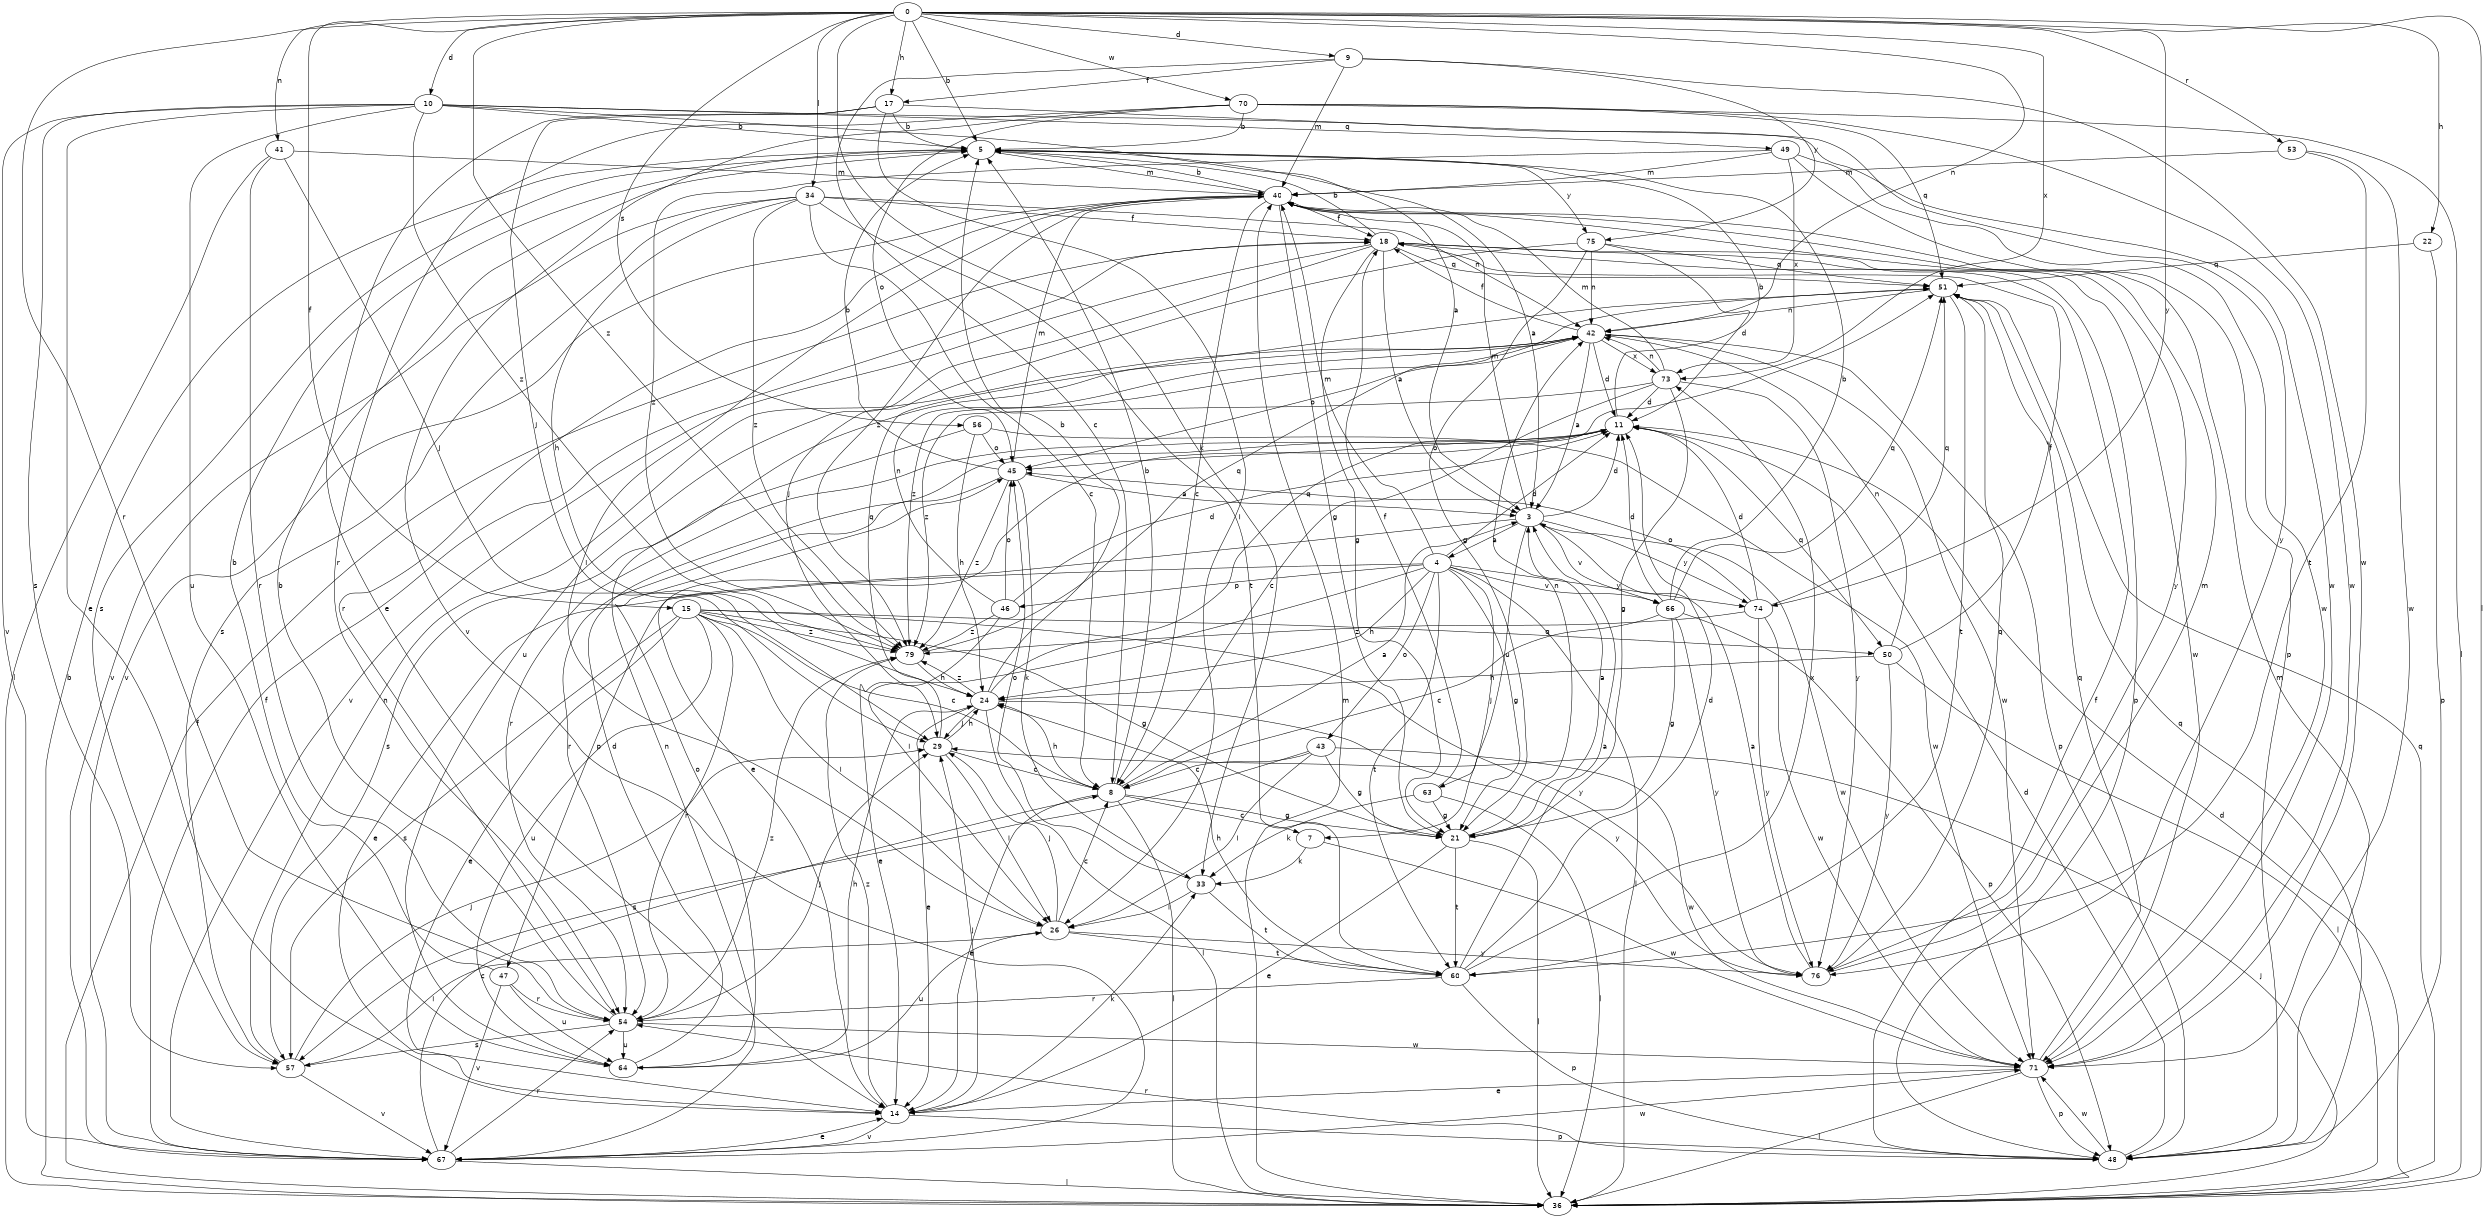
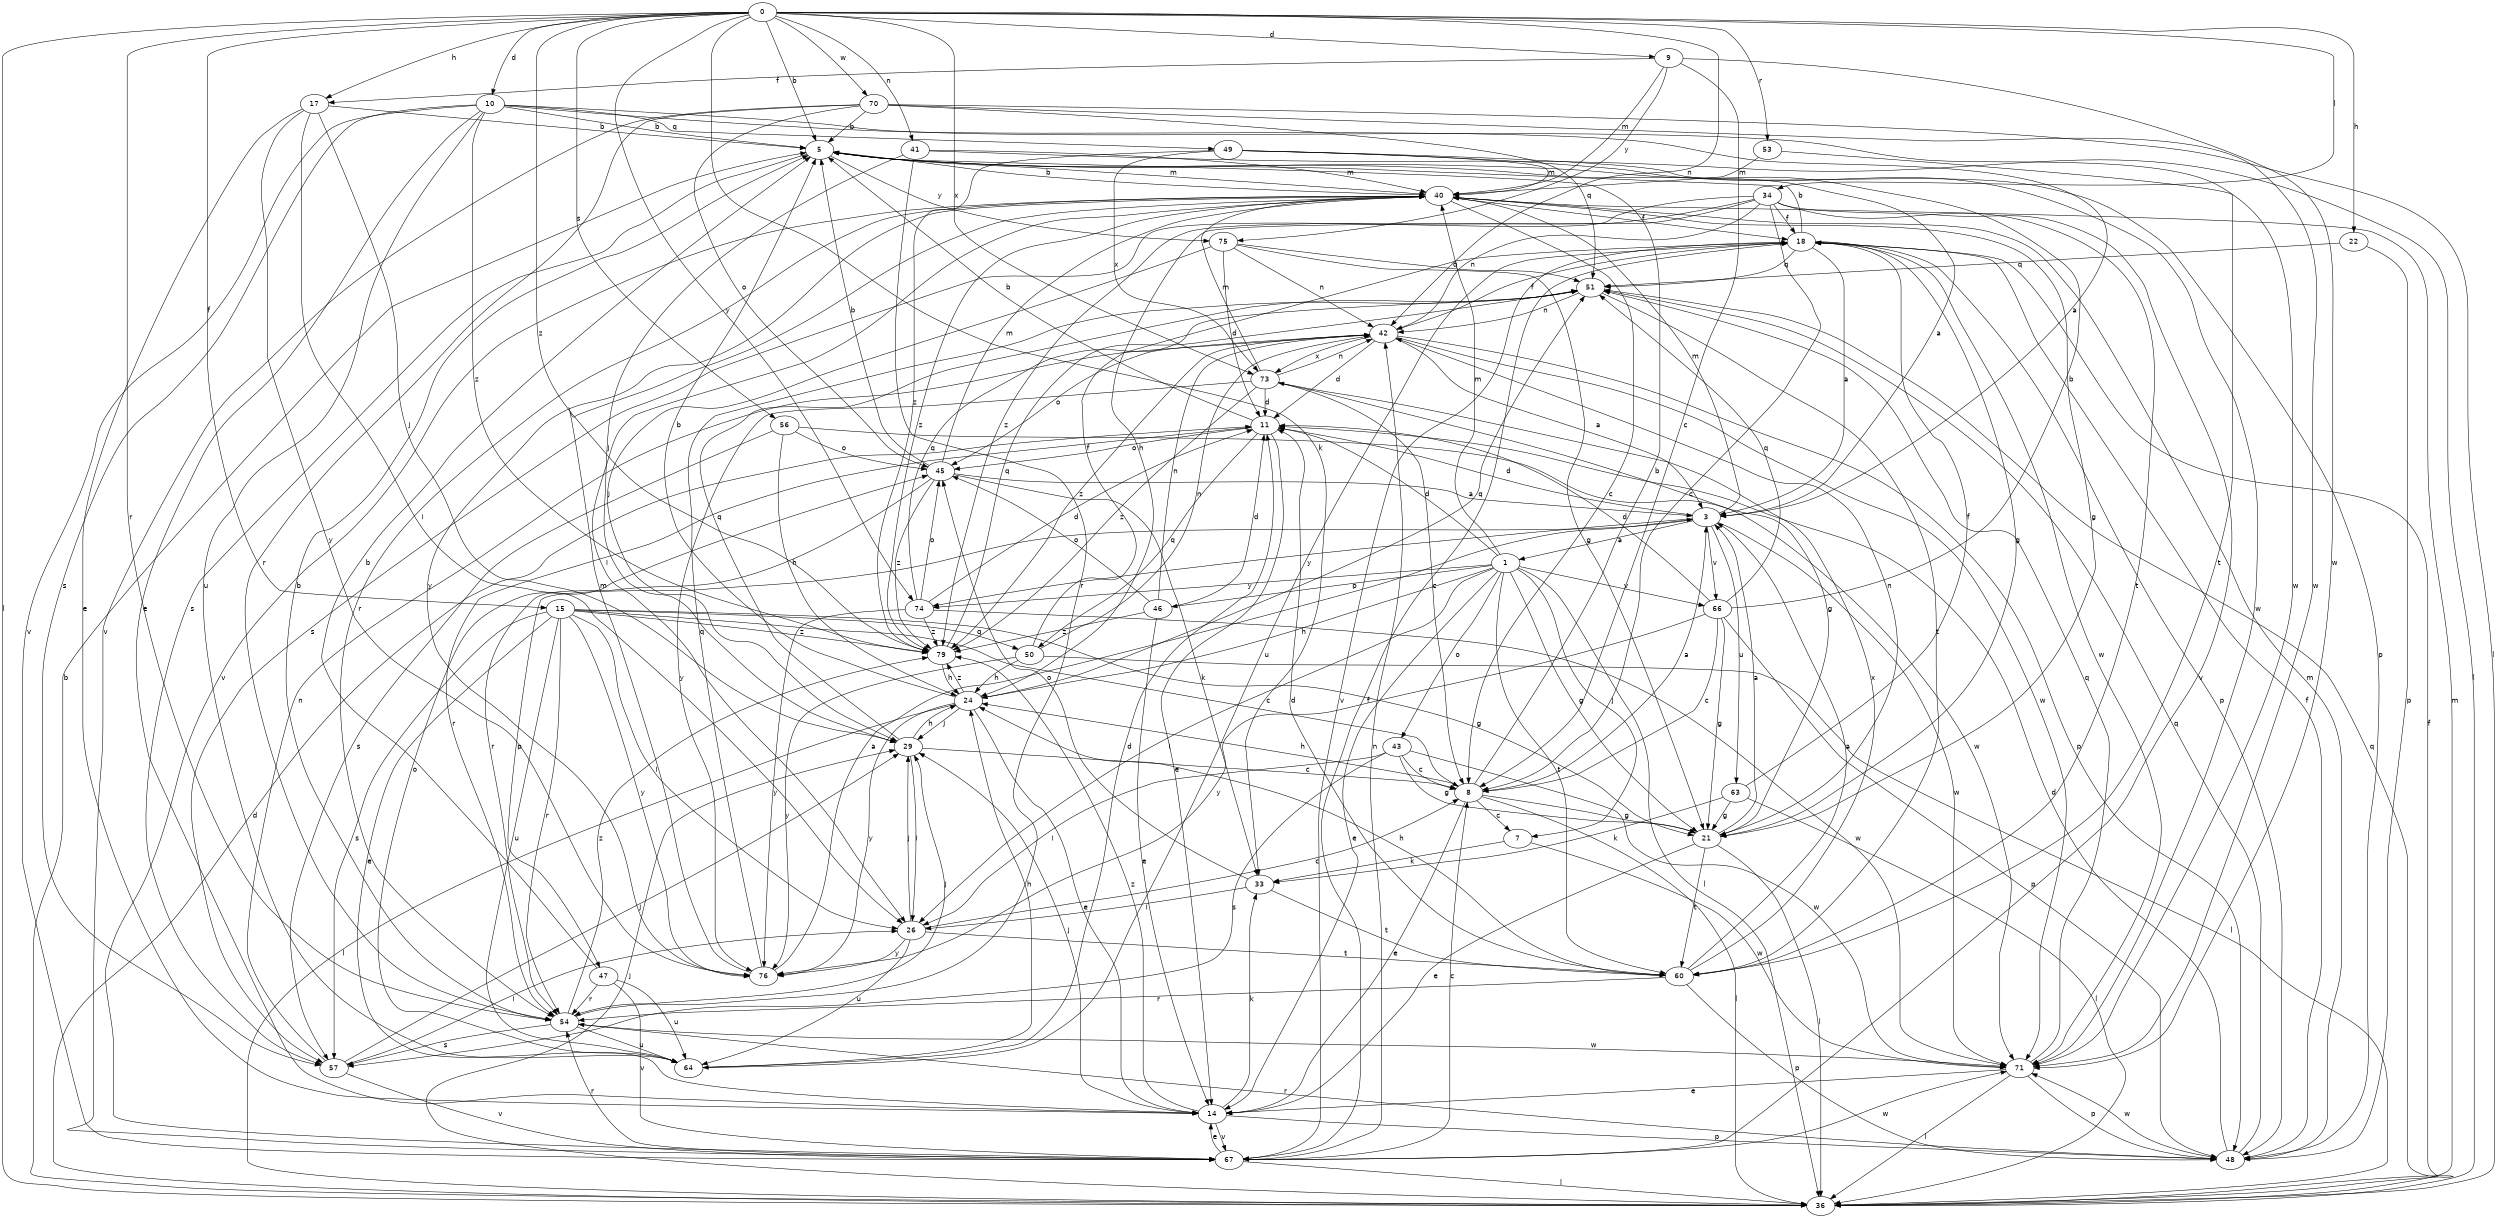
(1437, 563) -> (1506, 563)
(2408, 691) -> none
